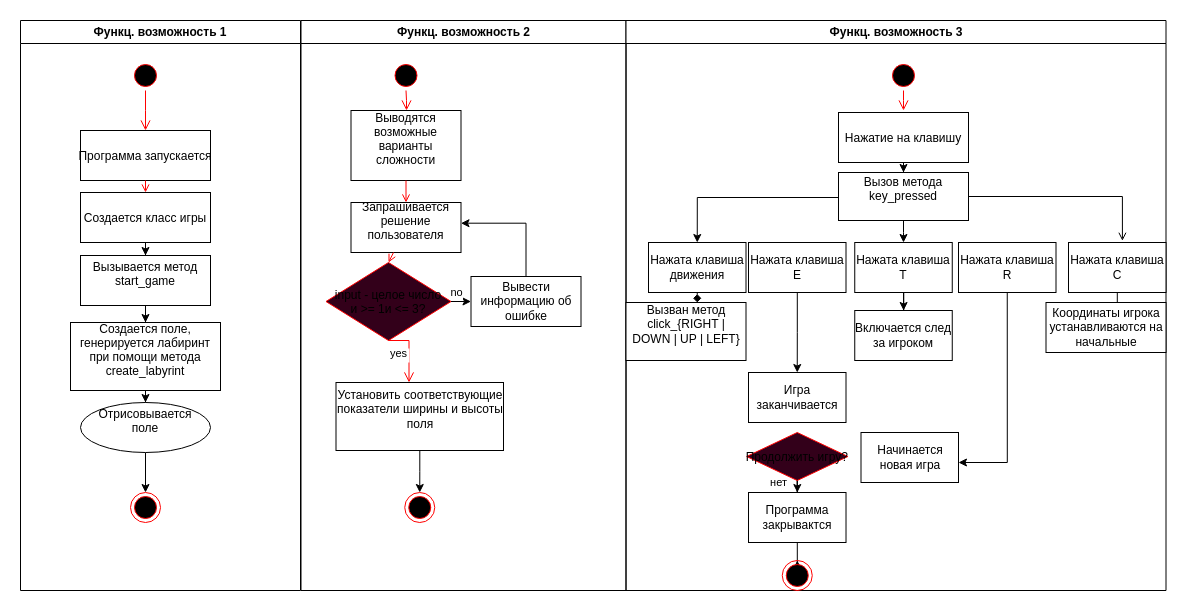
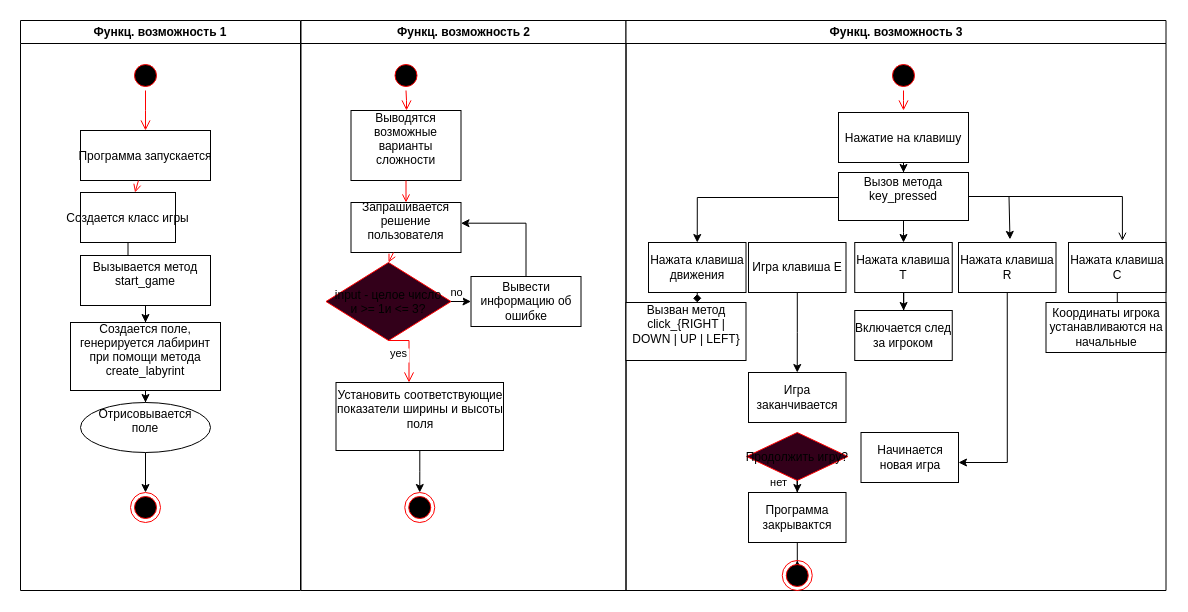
none -> (1009, 215)
(146, 218) -> (128, 218)
(798, 268) -> (798, 268)
